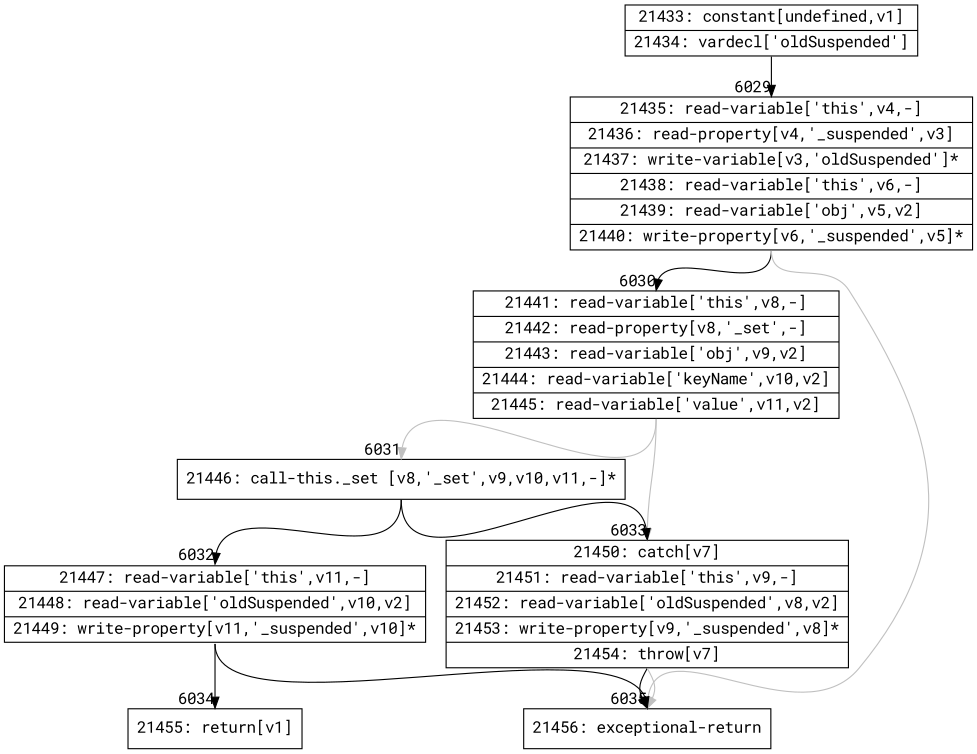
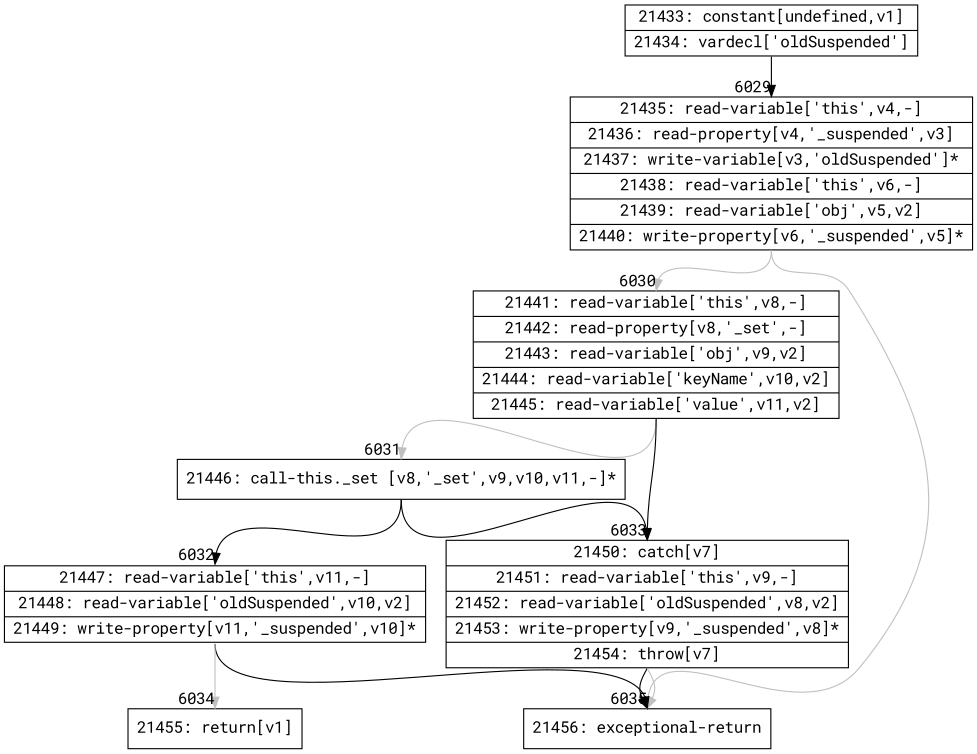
(719, 271) -> (719, 271)
(652, 474) -> (652, 474)
(215, 670) -> (215, 670)
